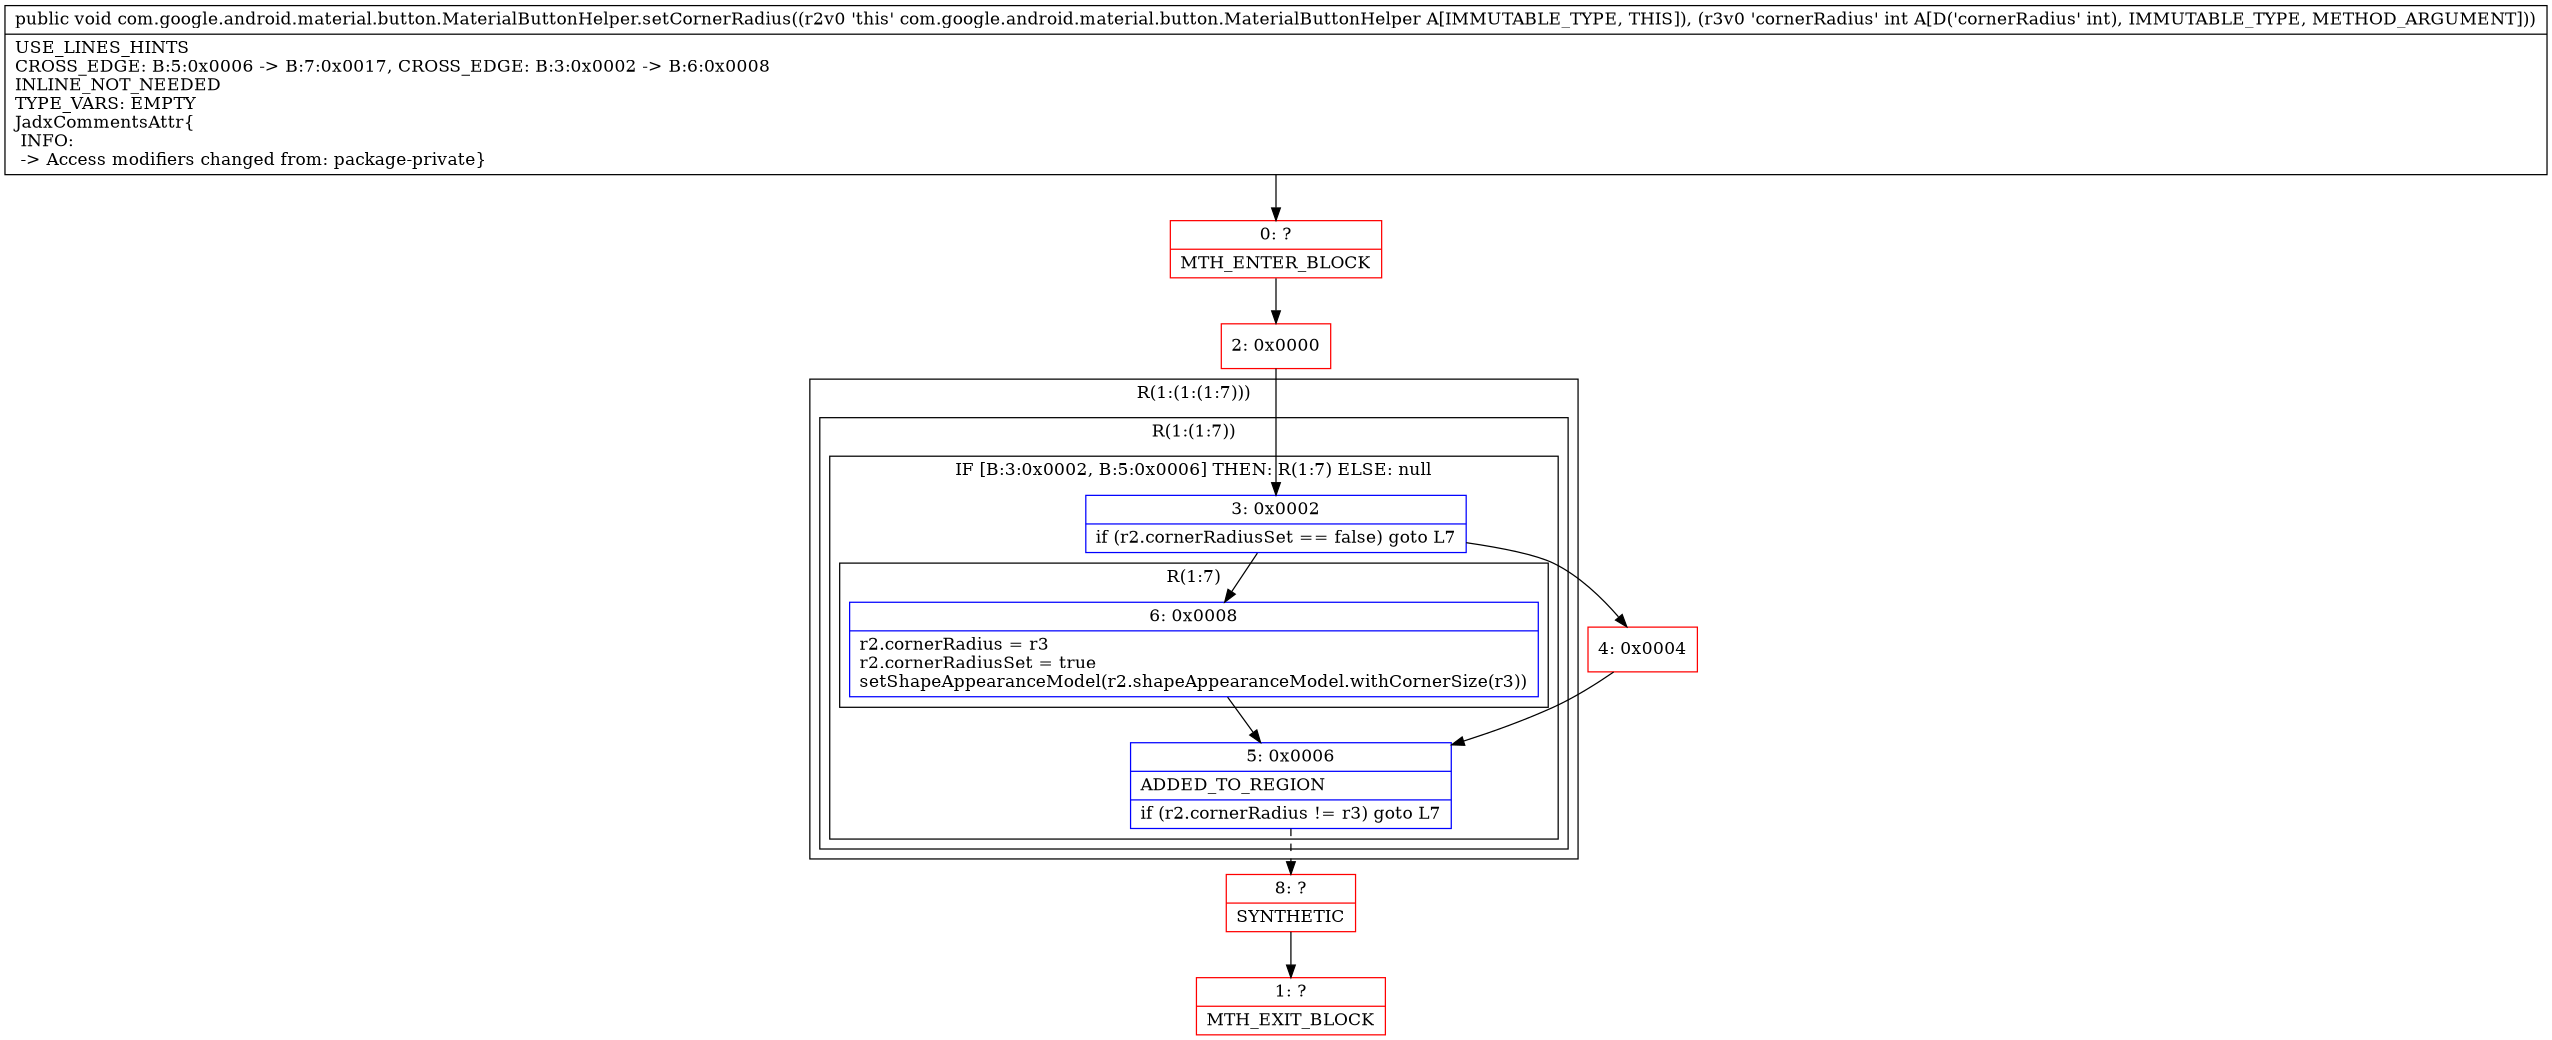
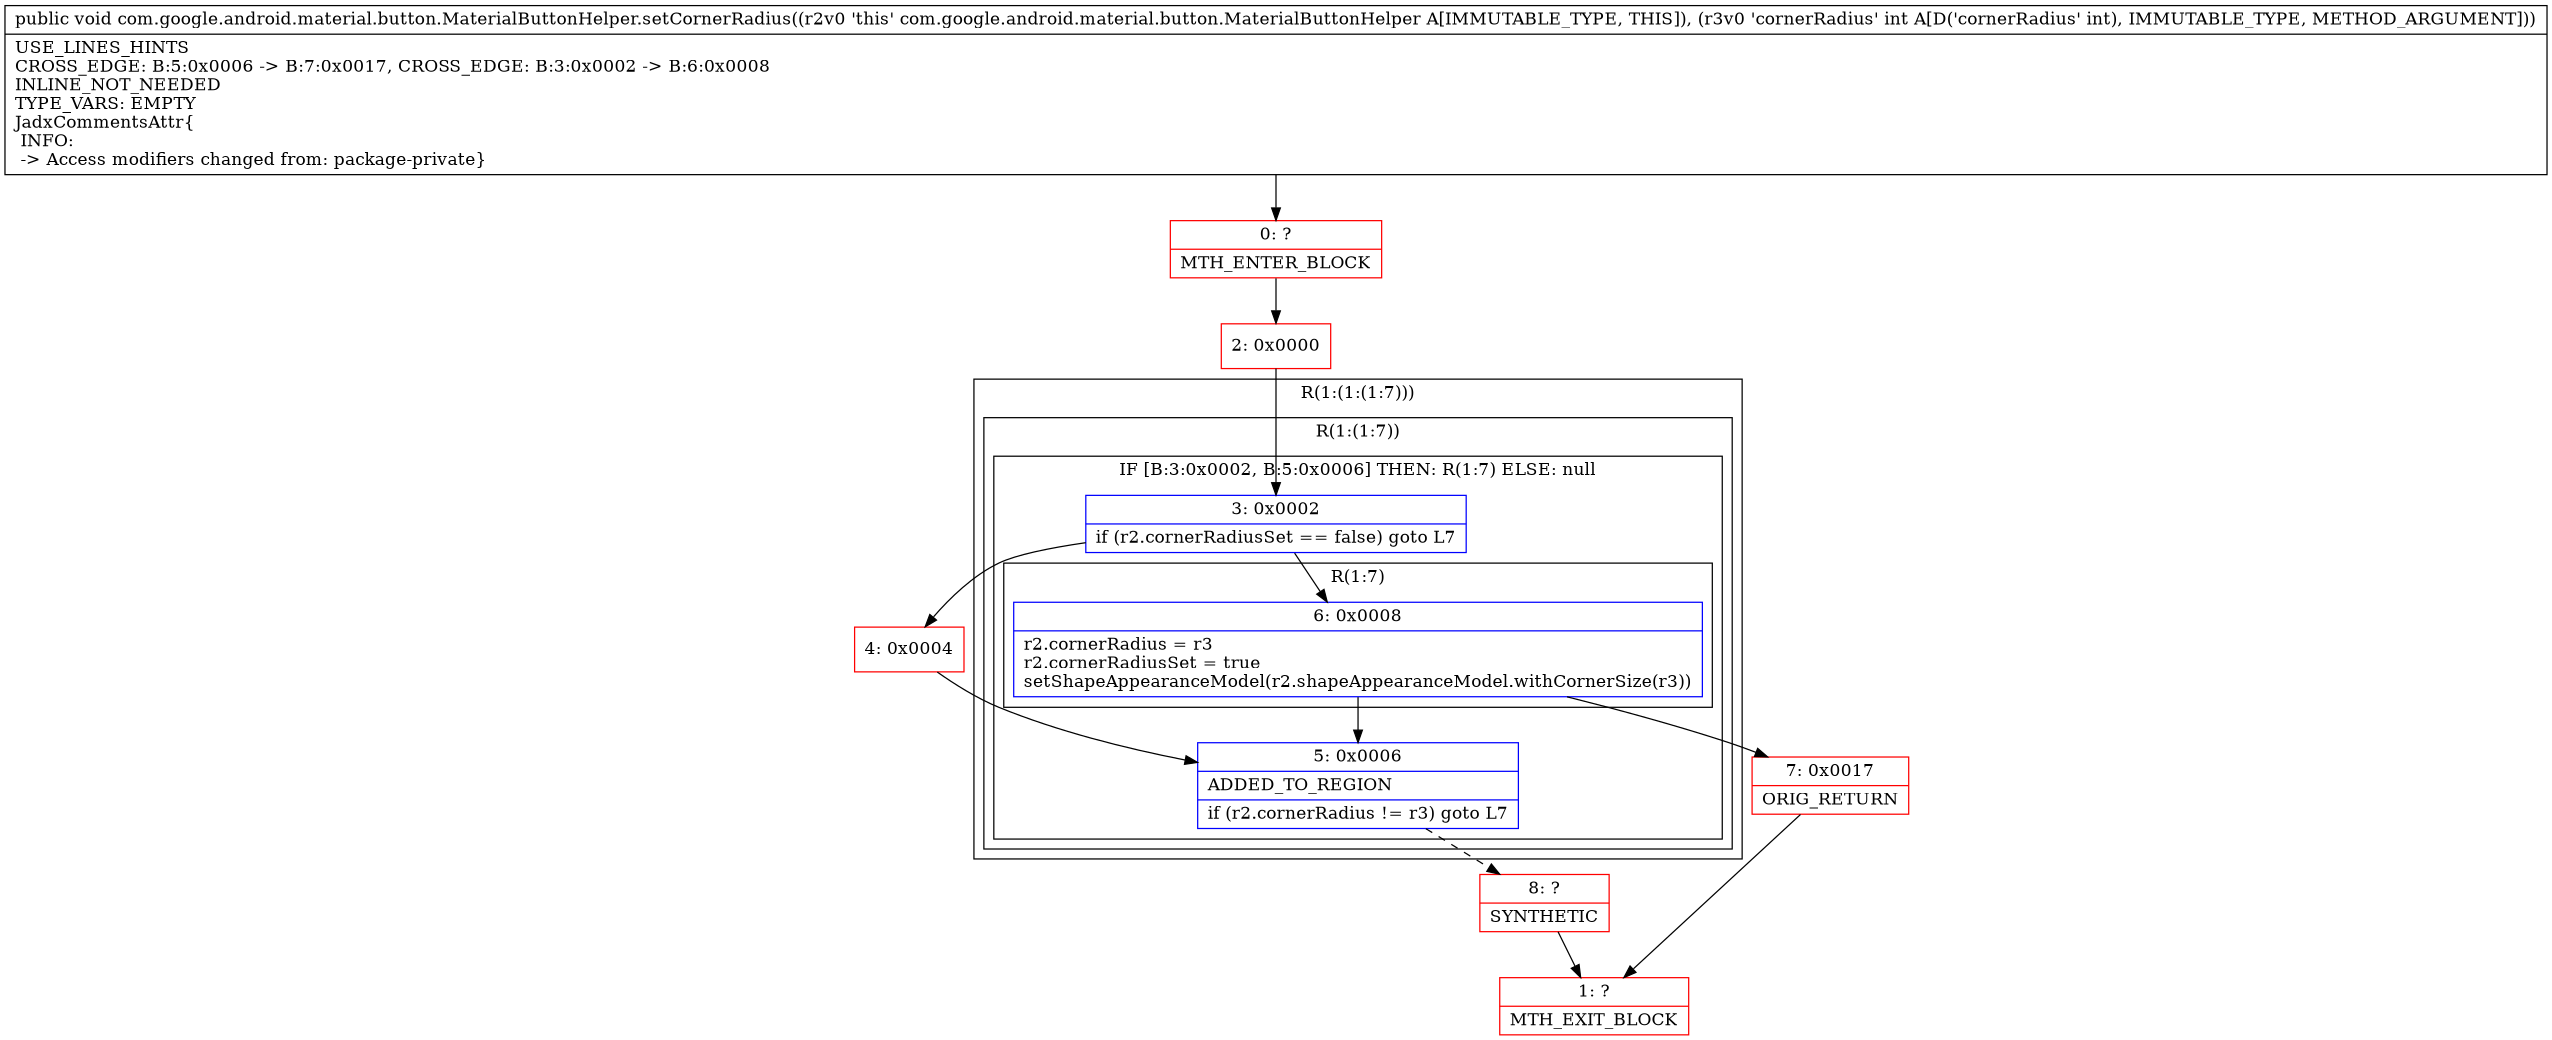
none -> (1830, 786)
